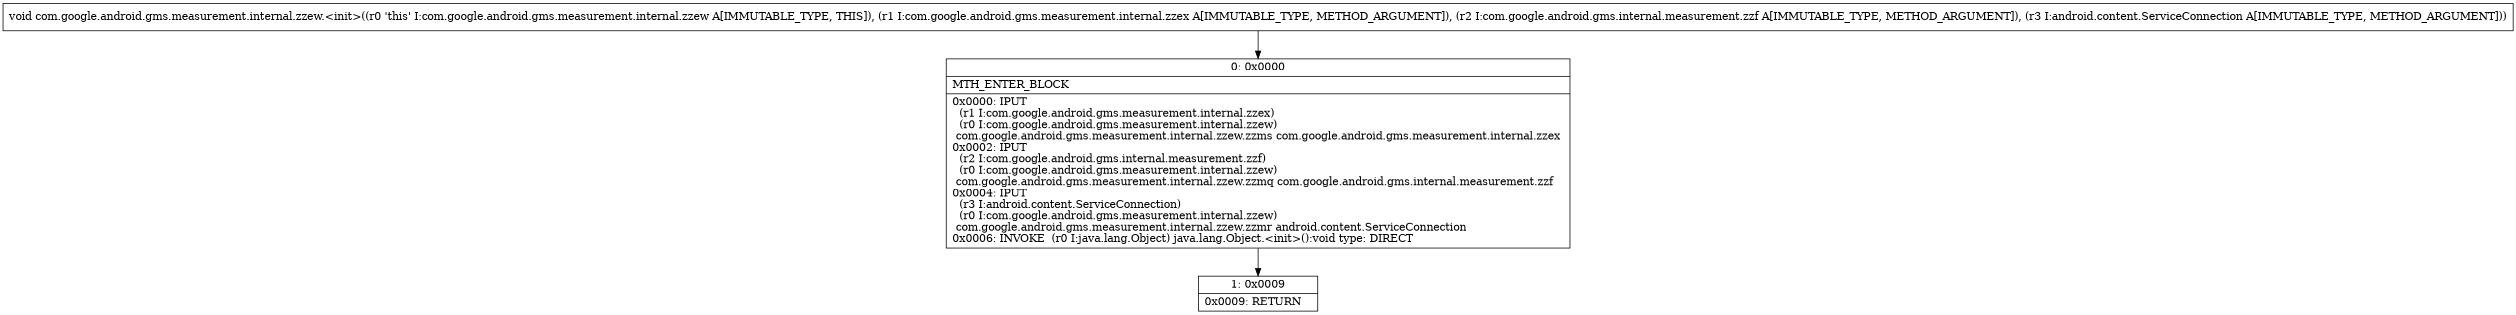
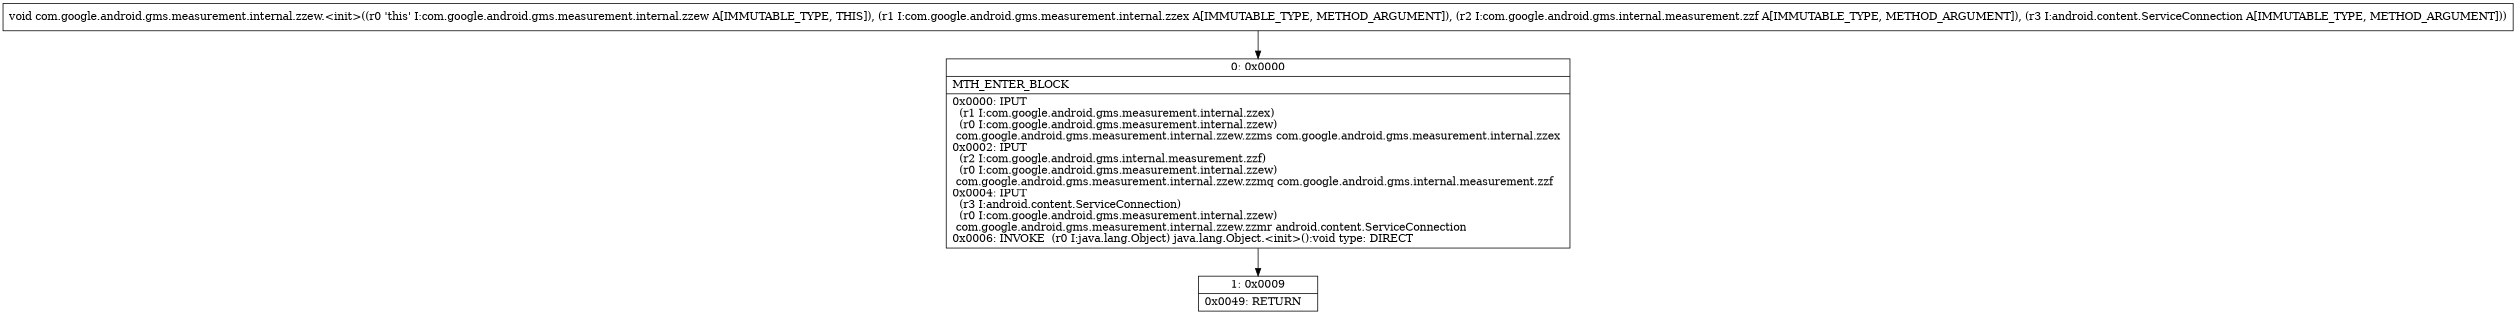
(1258, 302) -> (1258, 302)
